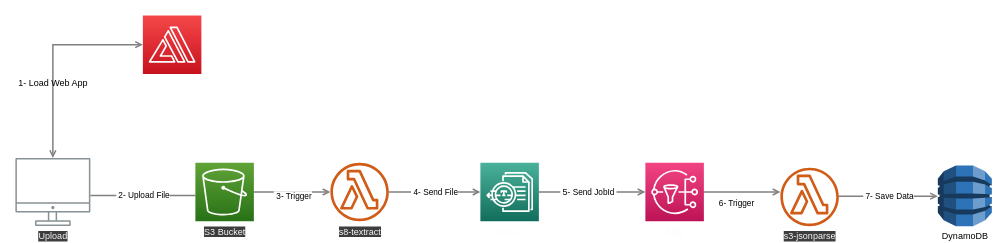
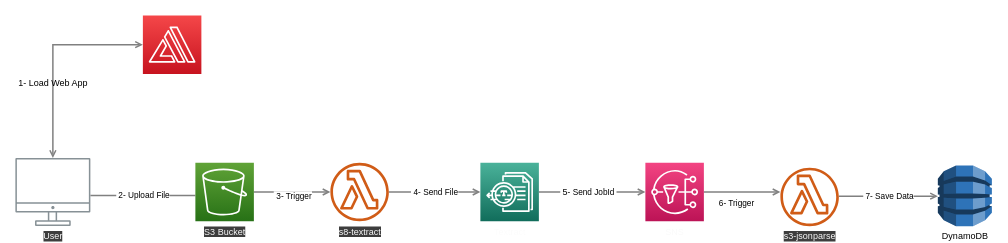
(53, 237) -> (53, 237)
